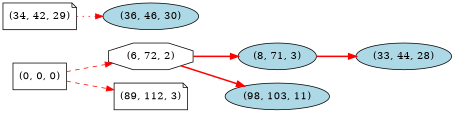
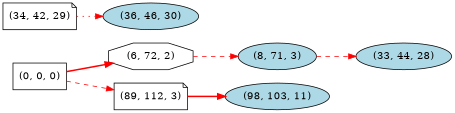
(212, 56) -> (212, 56)
(332, 56) -> (332, 56)
(86, 68) -> (86, 68)
(209, 75) -> (203, 96)
